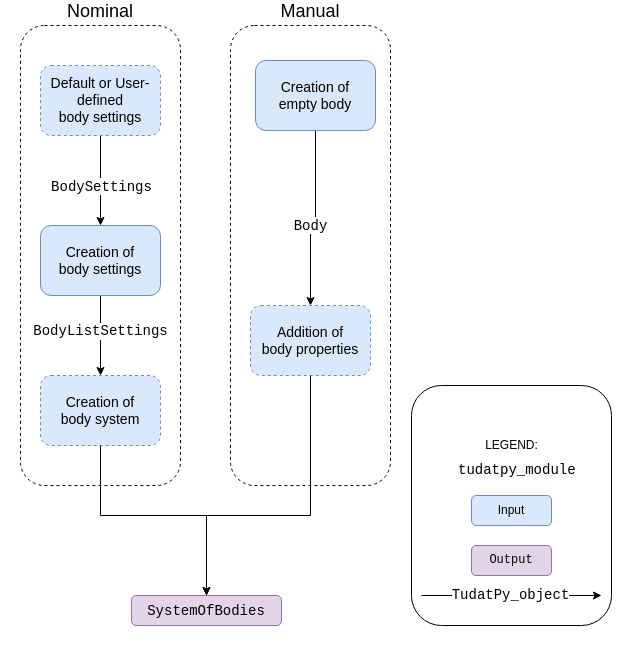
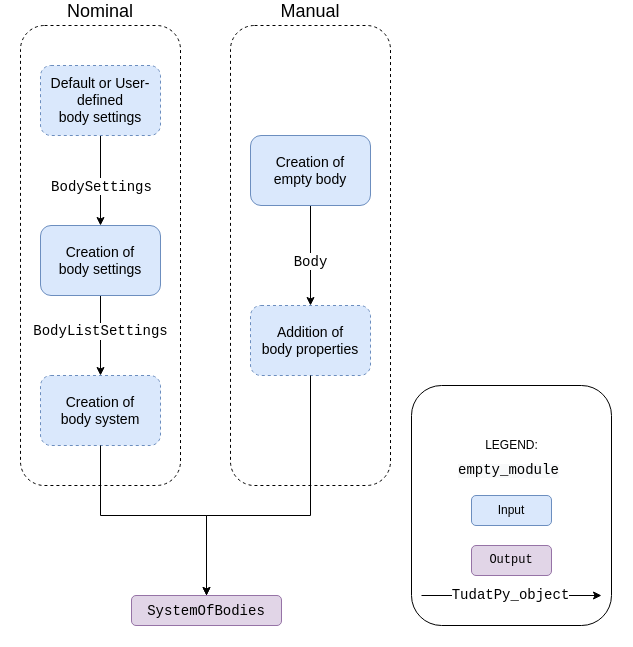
(316, 96) -> (311, 171)
(504, 470) -> (497, 470)
